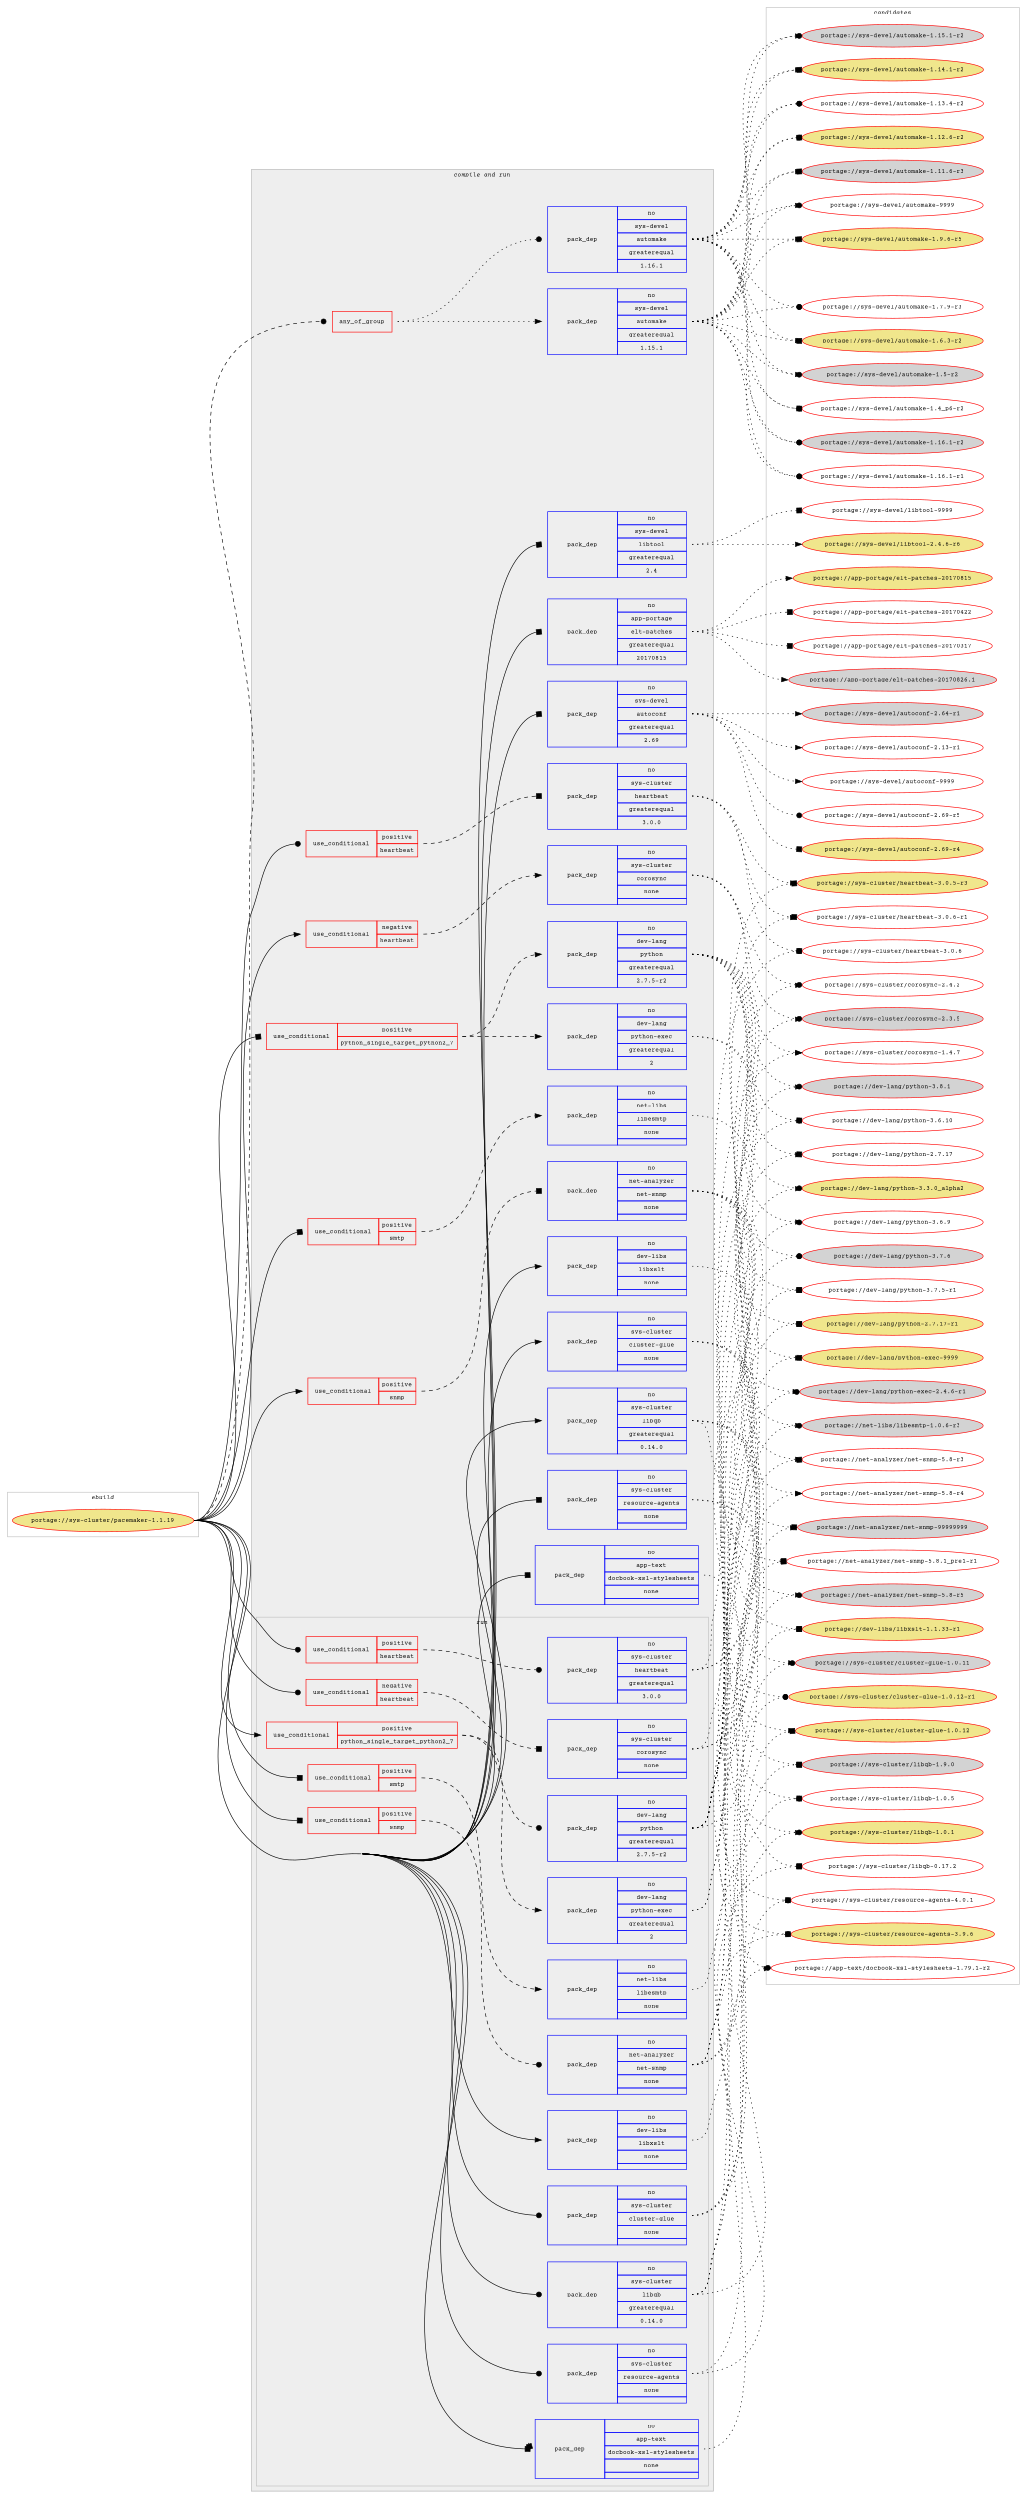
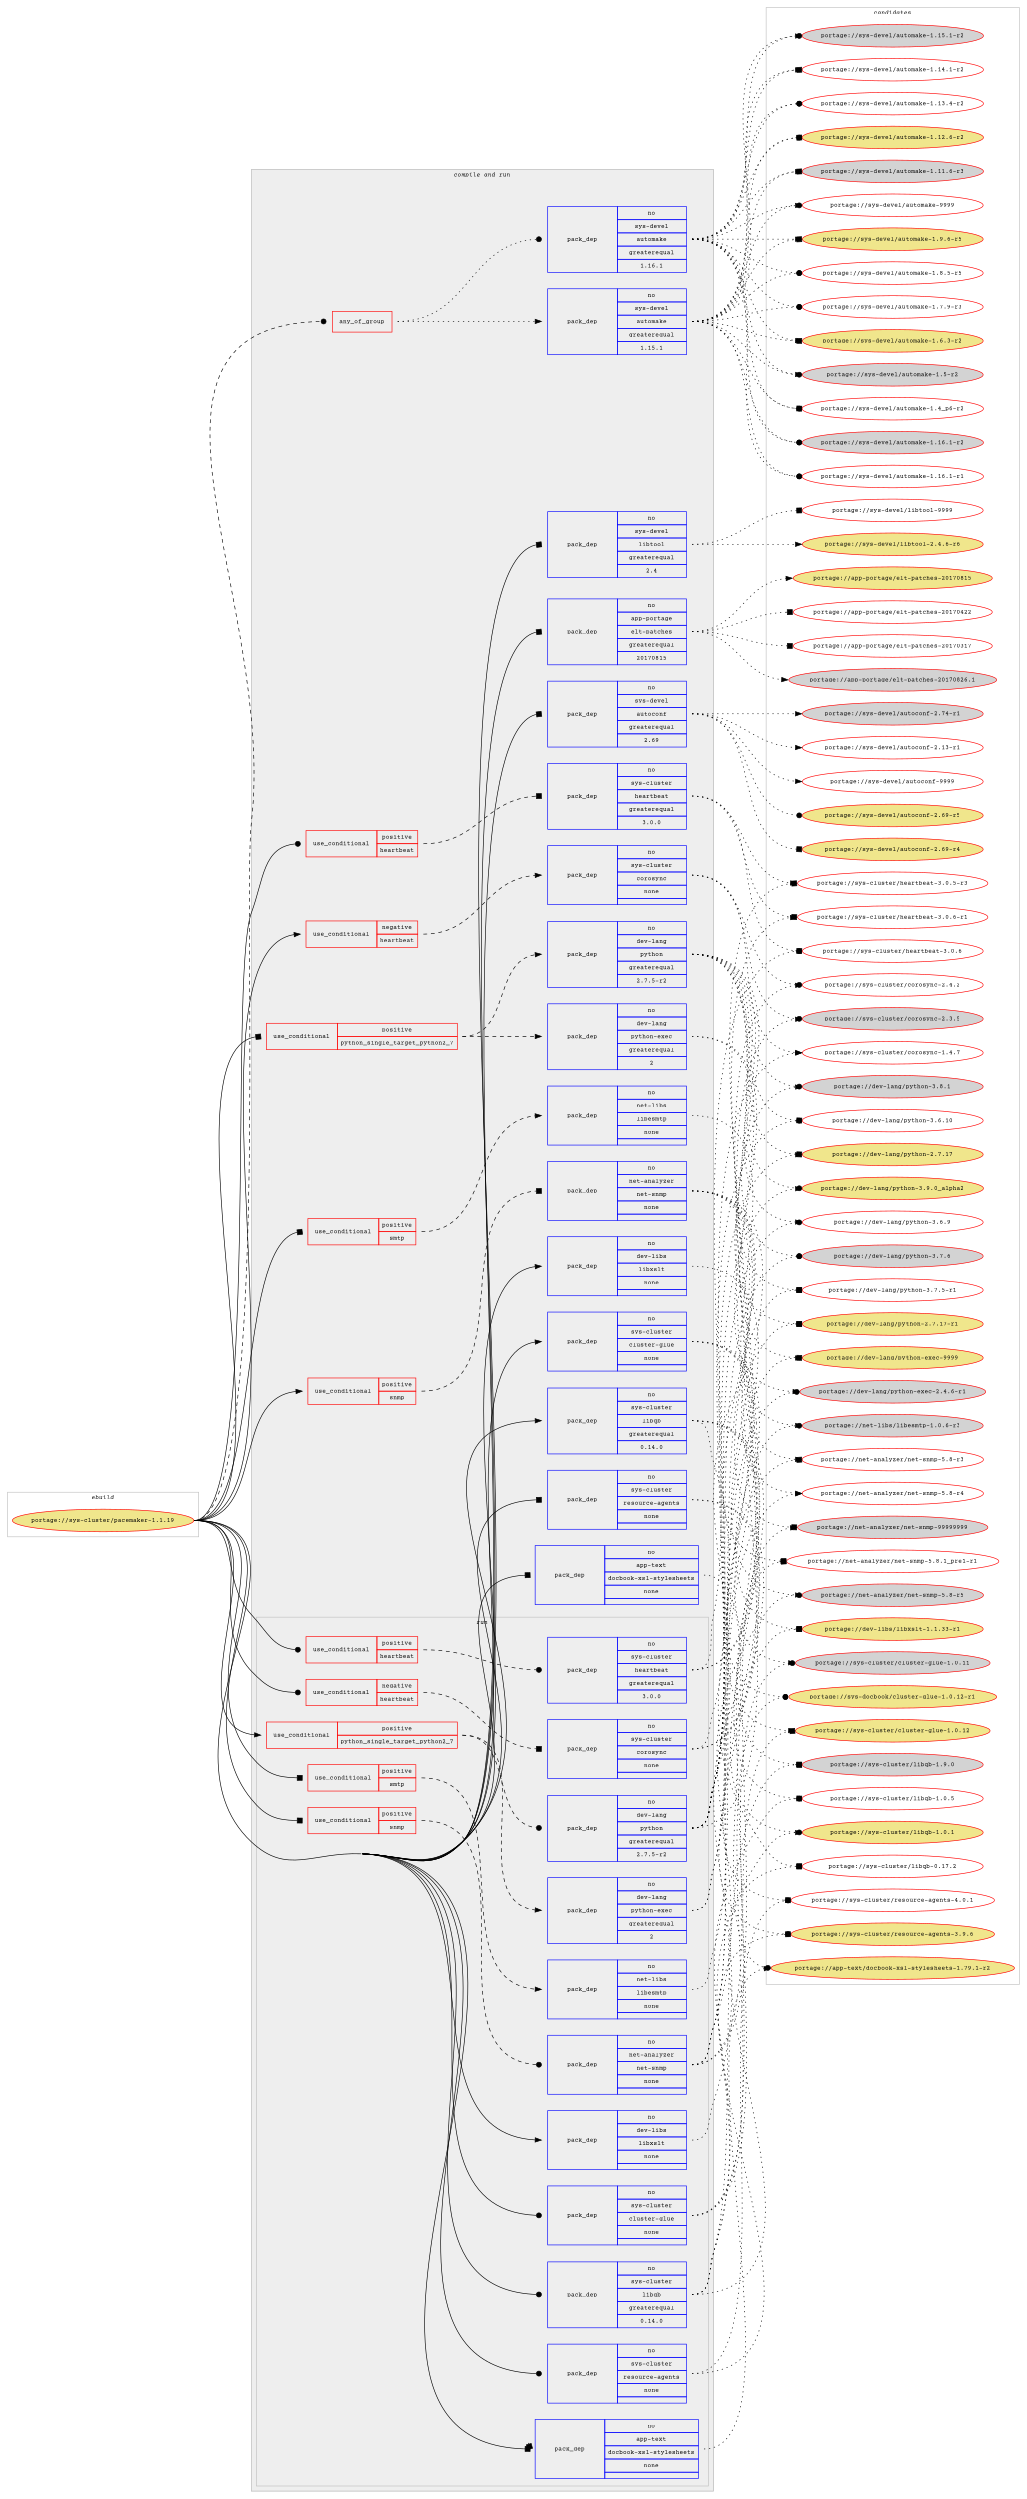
(893, 70) -> (893, 70)
none -> (893, 273)
(893, 714) -> (893, 714)
(893, 815) -> (893, 815)
(893, 883) -> (893, 883)
(893, 1154) -> (893, 1154)
(893, 1188) -> (893, 1188)
(893, 1697) -> (893, 1697)
(893, 1968) -> (893, 1968)
